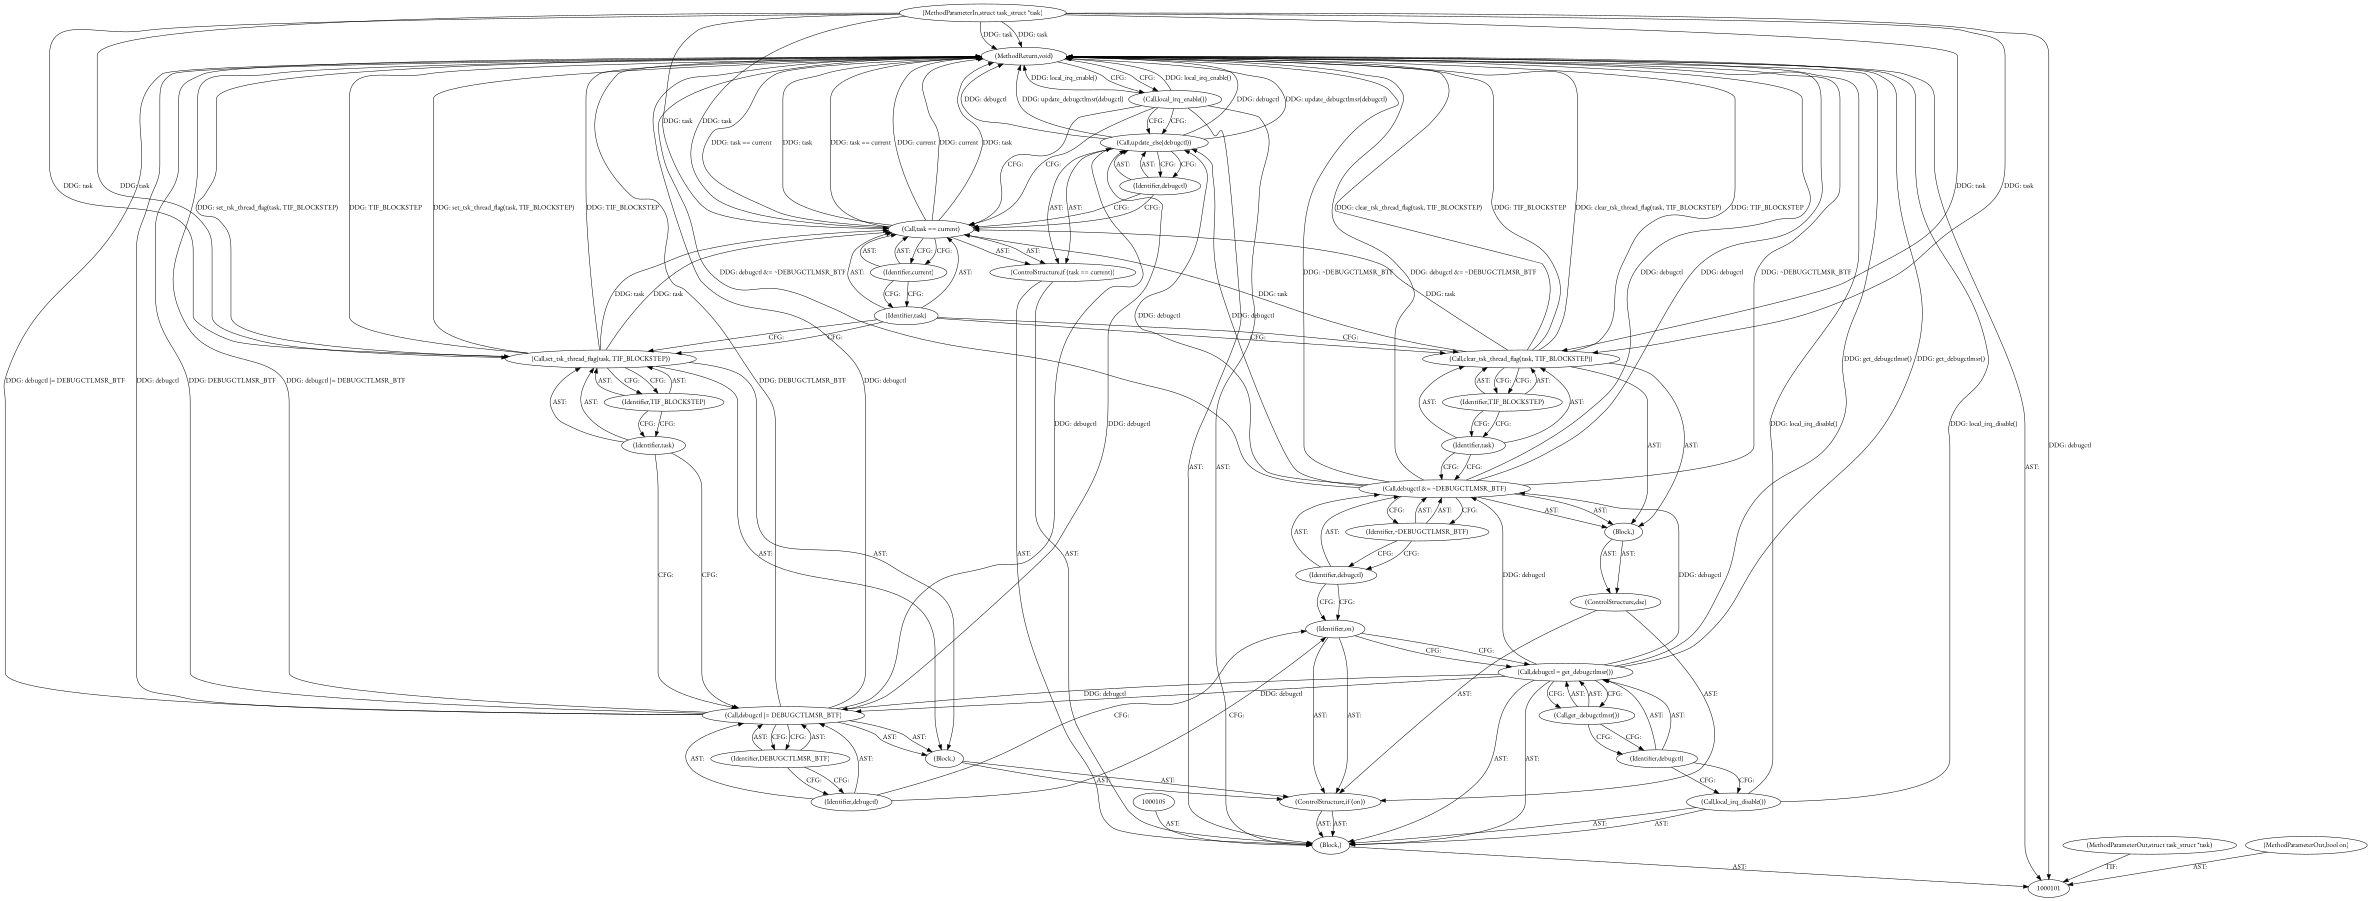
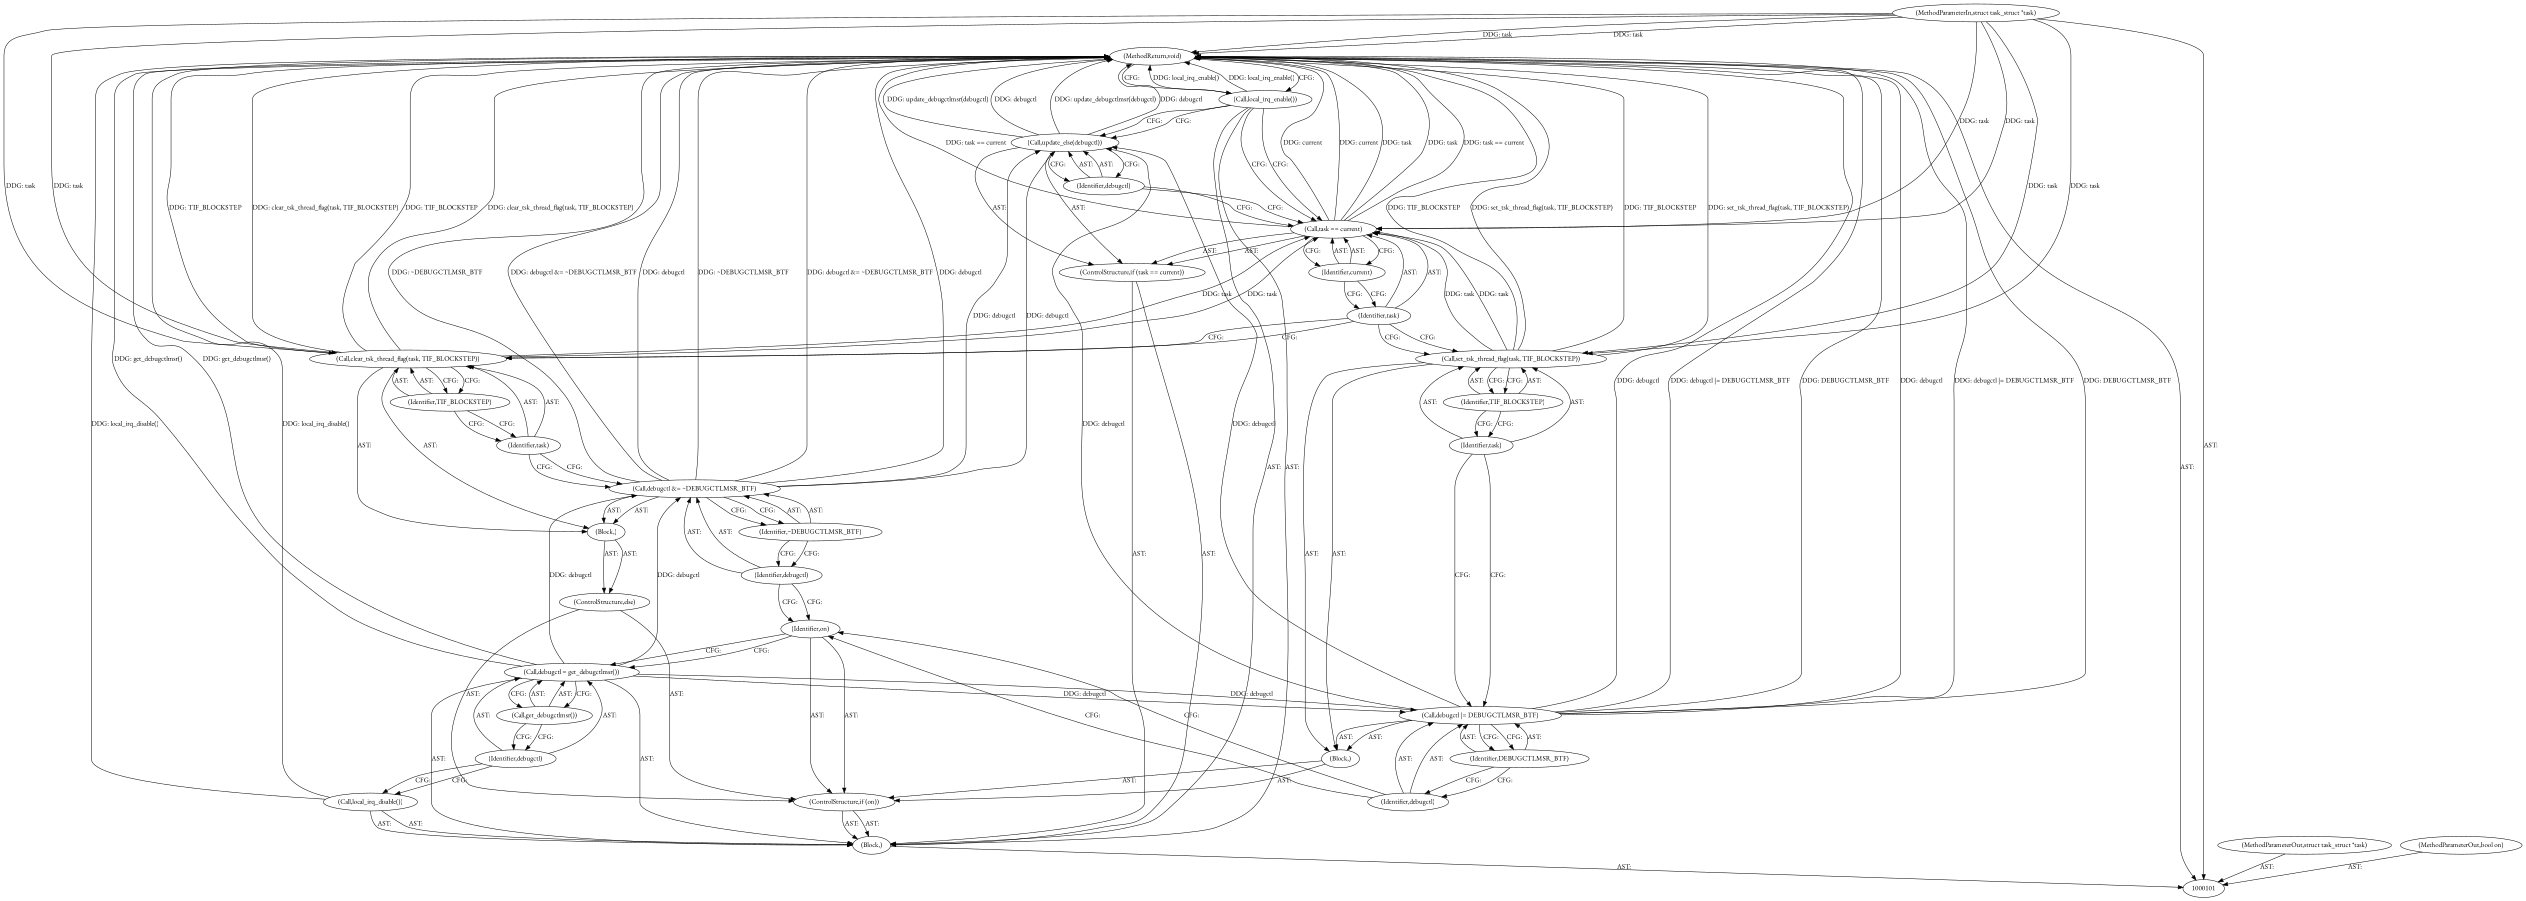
(2070, 446) -> (2212, 446)
(1154, 802) -> none
(2112, 867) -> (2268, 867)
